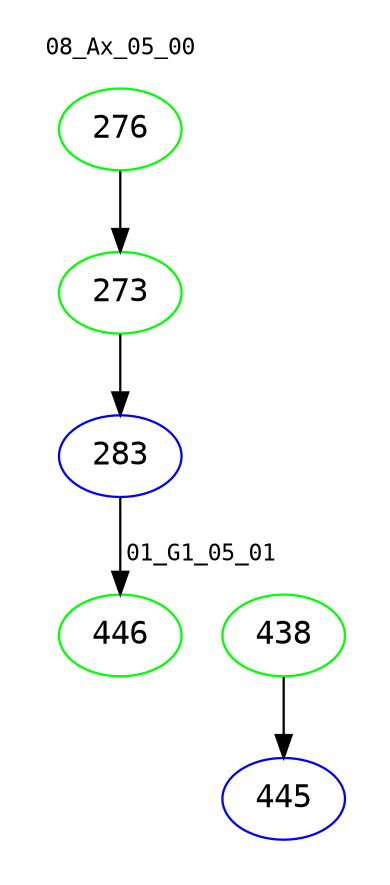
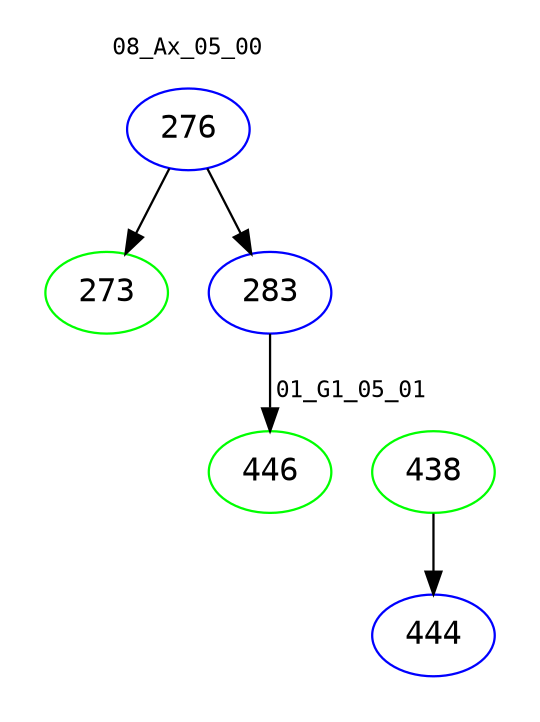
(120, 129) -> (188, 129)
(120, 363) -> (224, 201)
(284, 799) -> (433, 635)
